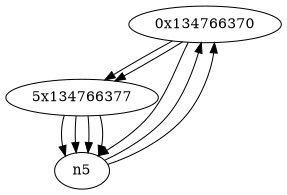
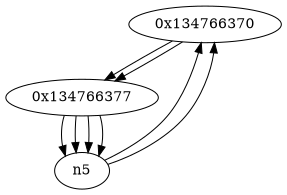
(82, 98) -> (82, 98)
(158, 104) -> none
